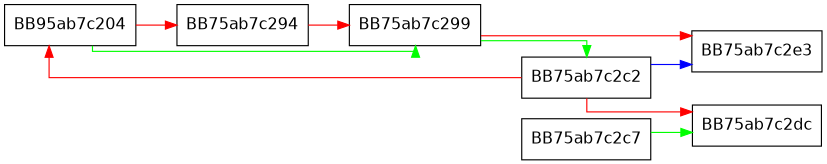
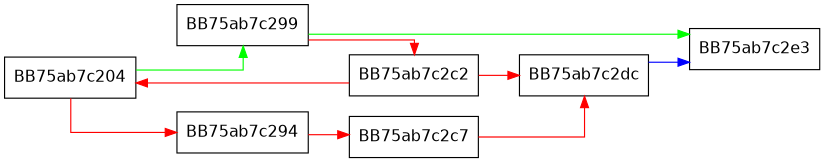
(70, 25) -> (70, 78)
(323, 25) -> (323, 135)
(596, 36) -> (493, 34)
(536, 41) -> (363, 40)
(666, 65) -> (663, 62)
(666, 132) -> (546, 137)
